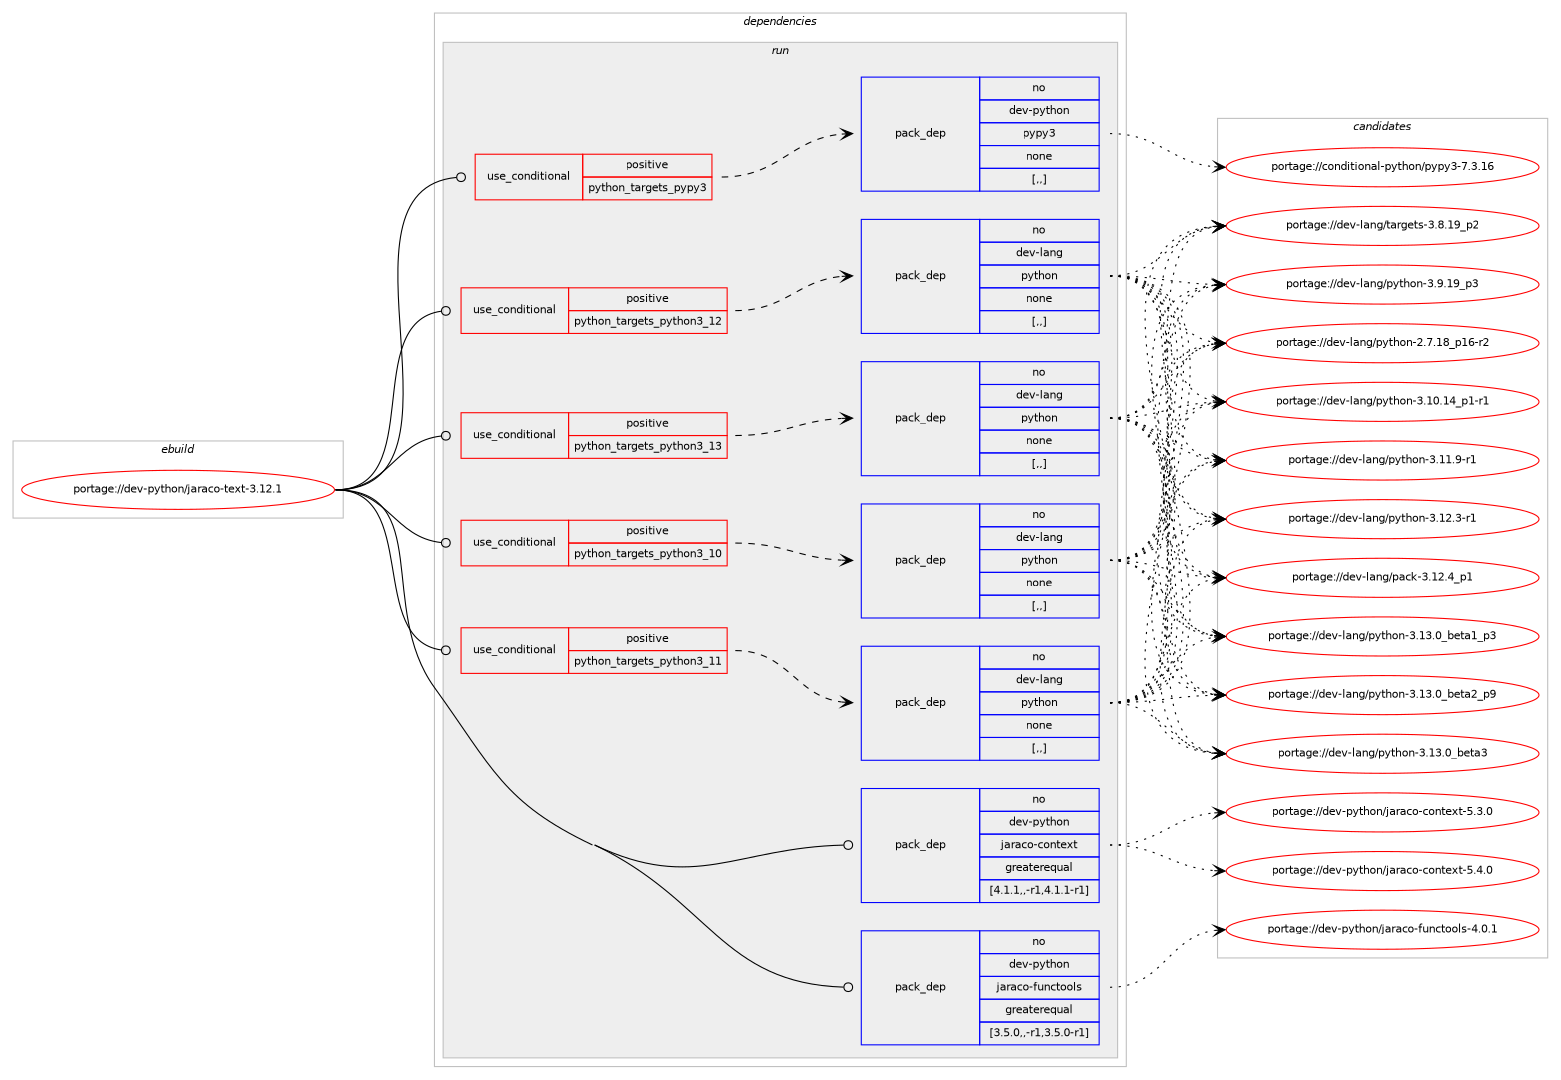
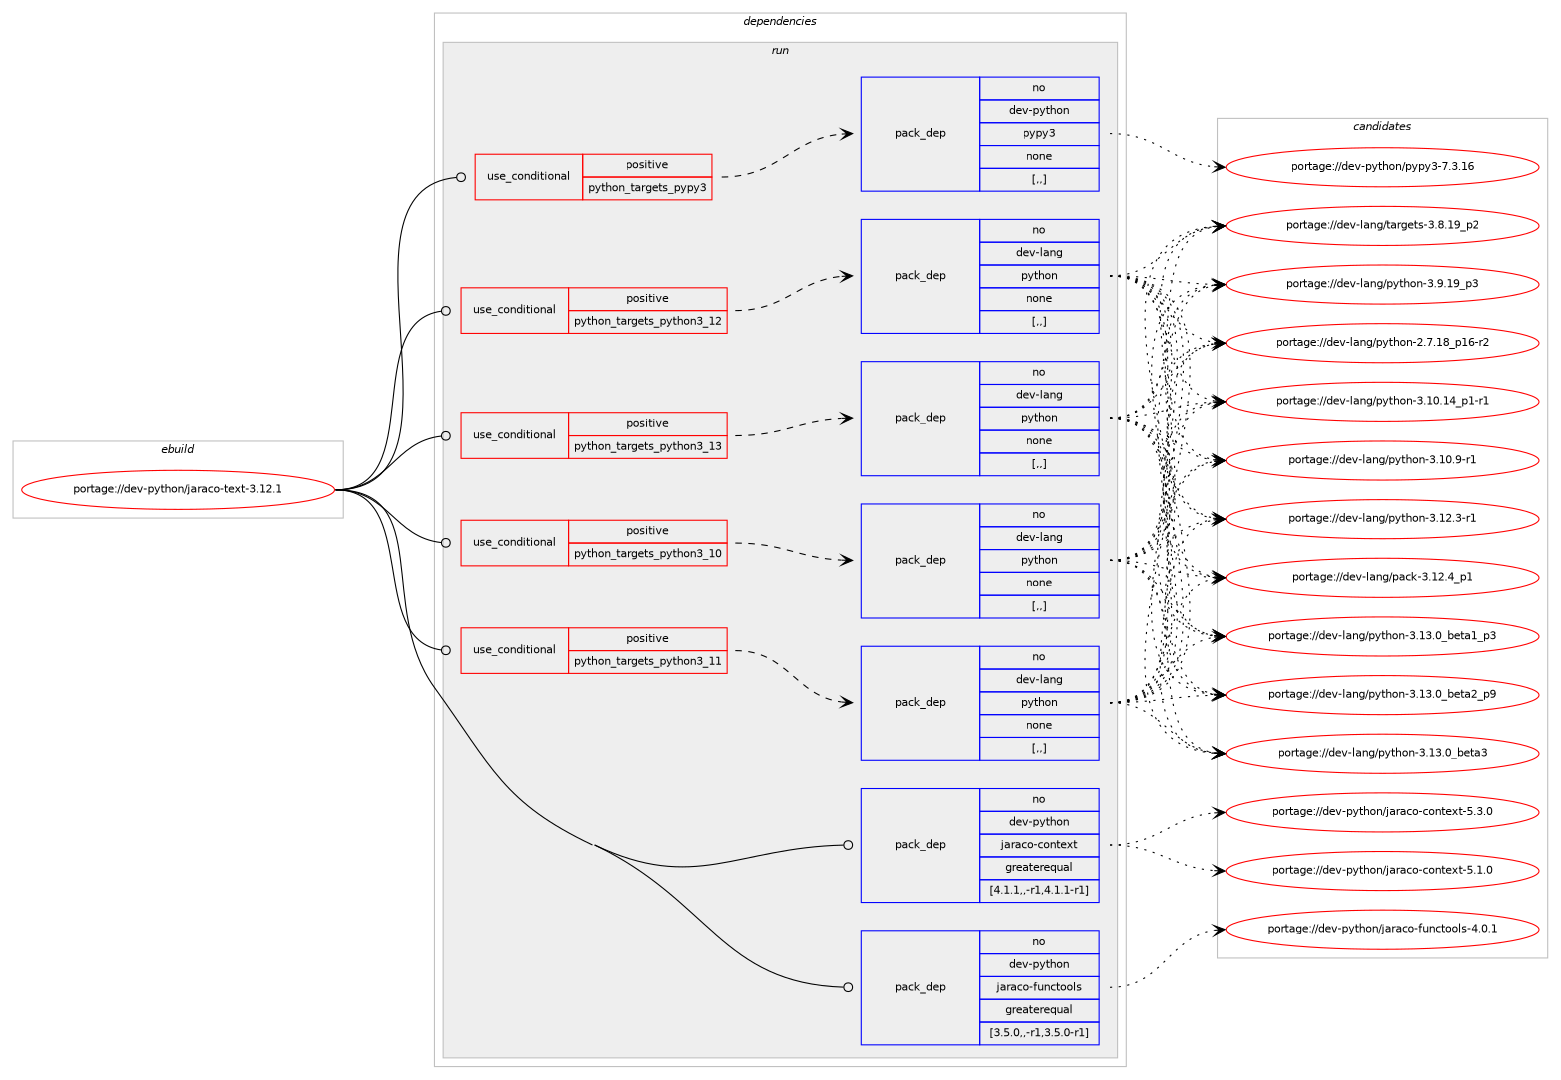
(1383, 167) -> (1383, 167)
(1383, 461) -> (1383, 461)
(1383, 871) -> (1383, 871)
